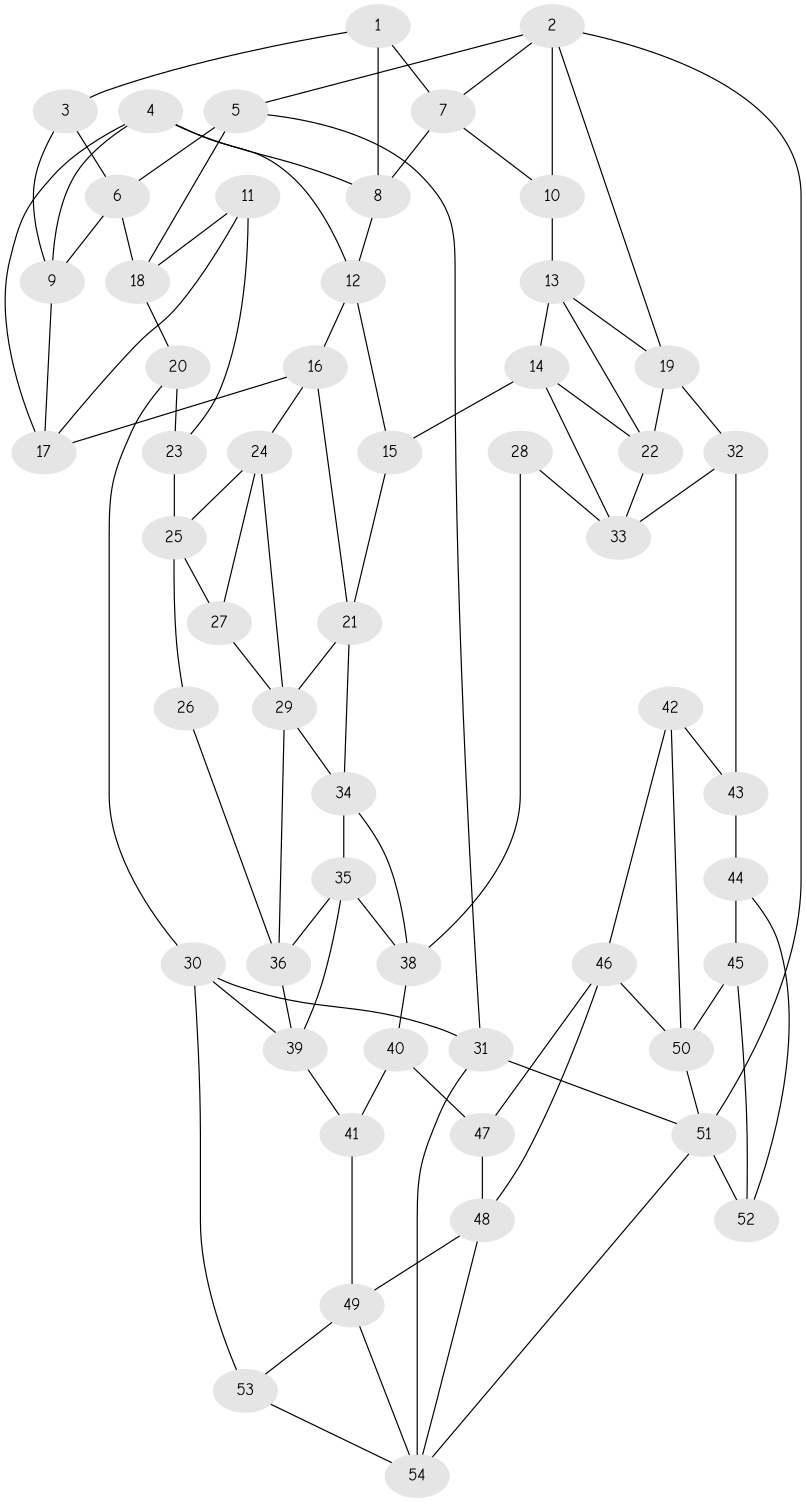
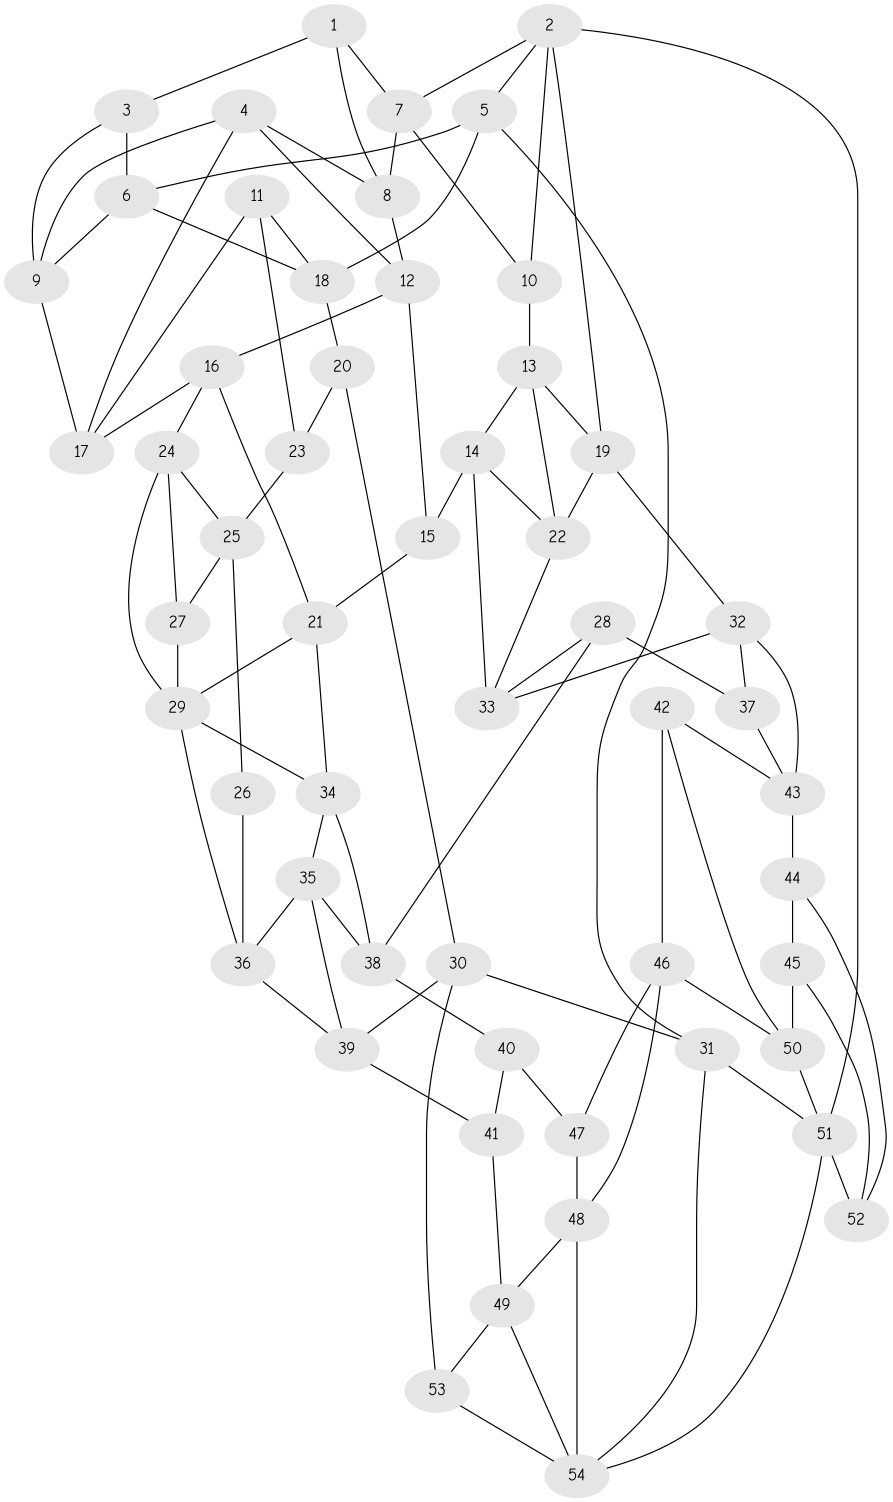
none -> (748, 708)
